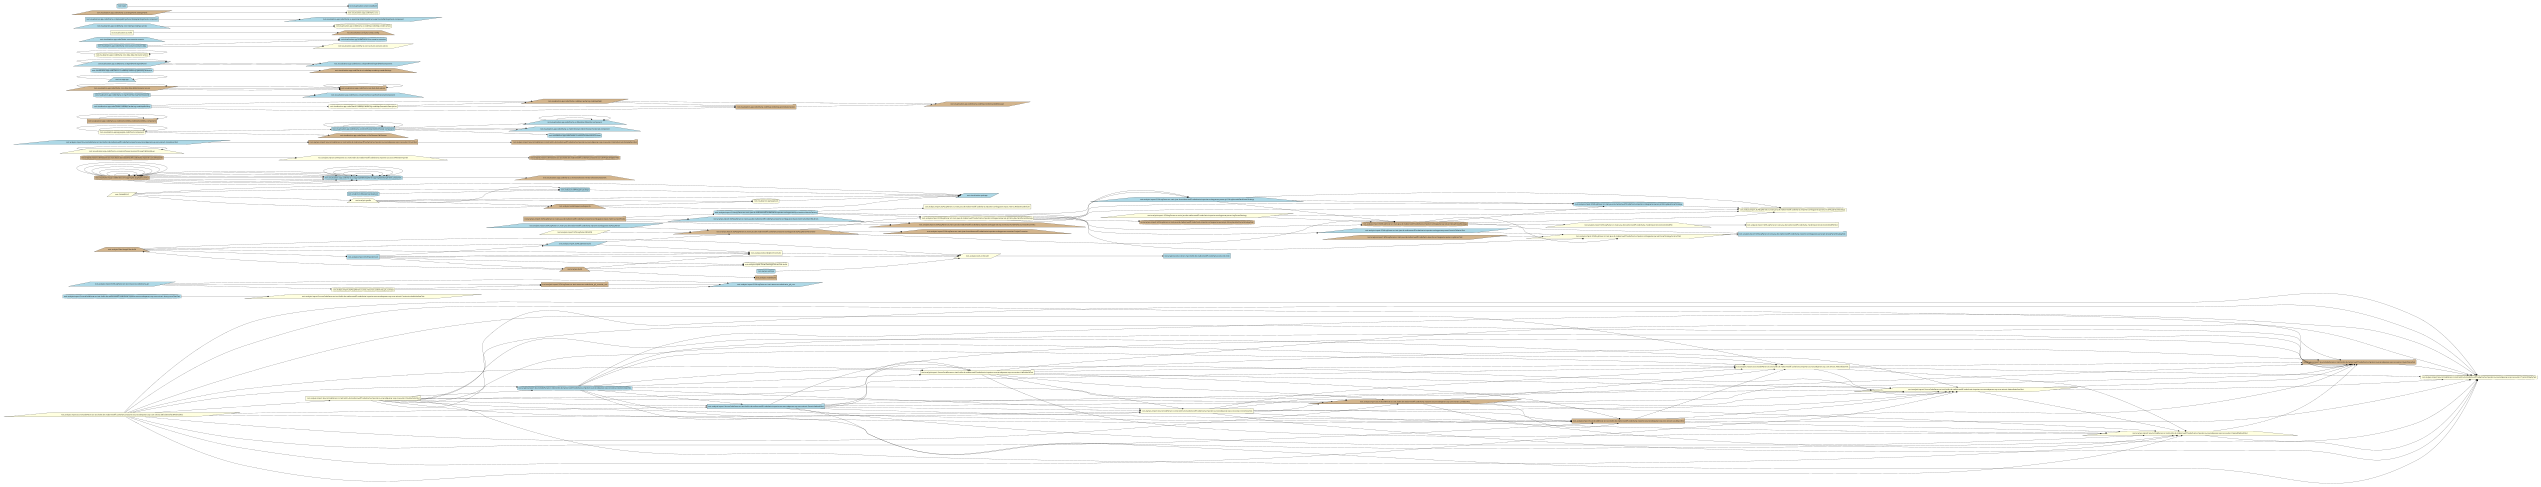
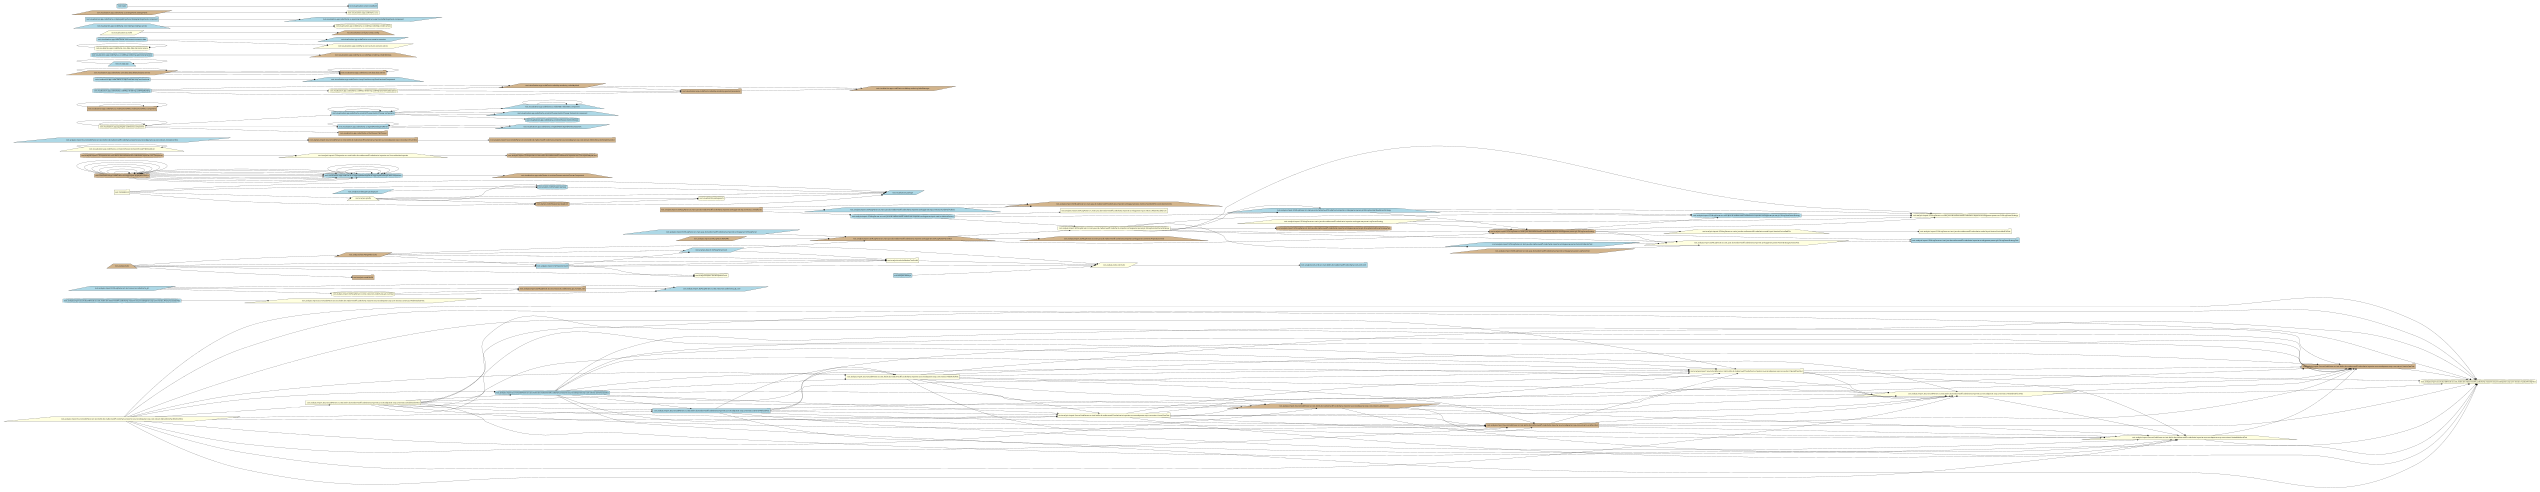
(122, 33) -> (122, 33)
(122, 39) -> none
(363, 39) -> (363, 39)
(122, 64) -> (363, 127)
none -> (241, 127)
(363, 136) -> (363, 133)
(122, 194) -> (122, 192)
(363, 194) -> (363, 192)
(575, 206) -> (552, 204)
(575, 232) -> (711, 239)
(122, 249) -> (363, 255)
(471, 264) -> (334, 266)
(766, 265) -> (711, 276)
